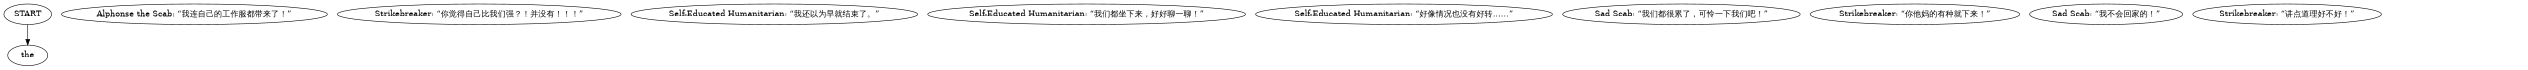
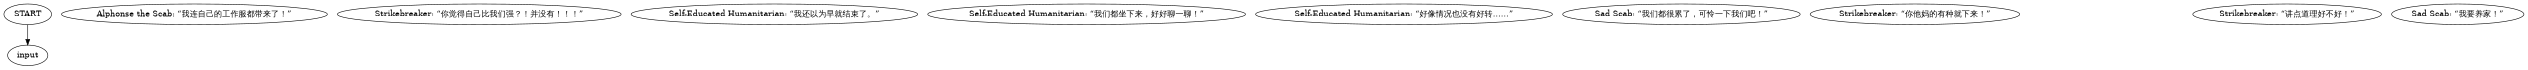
(2106, 14) -> none
none -> (2458, 14)
(28, 55) -> (28, 55)
